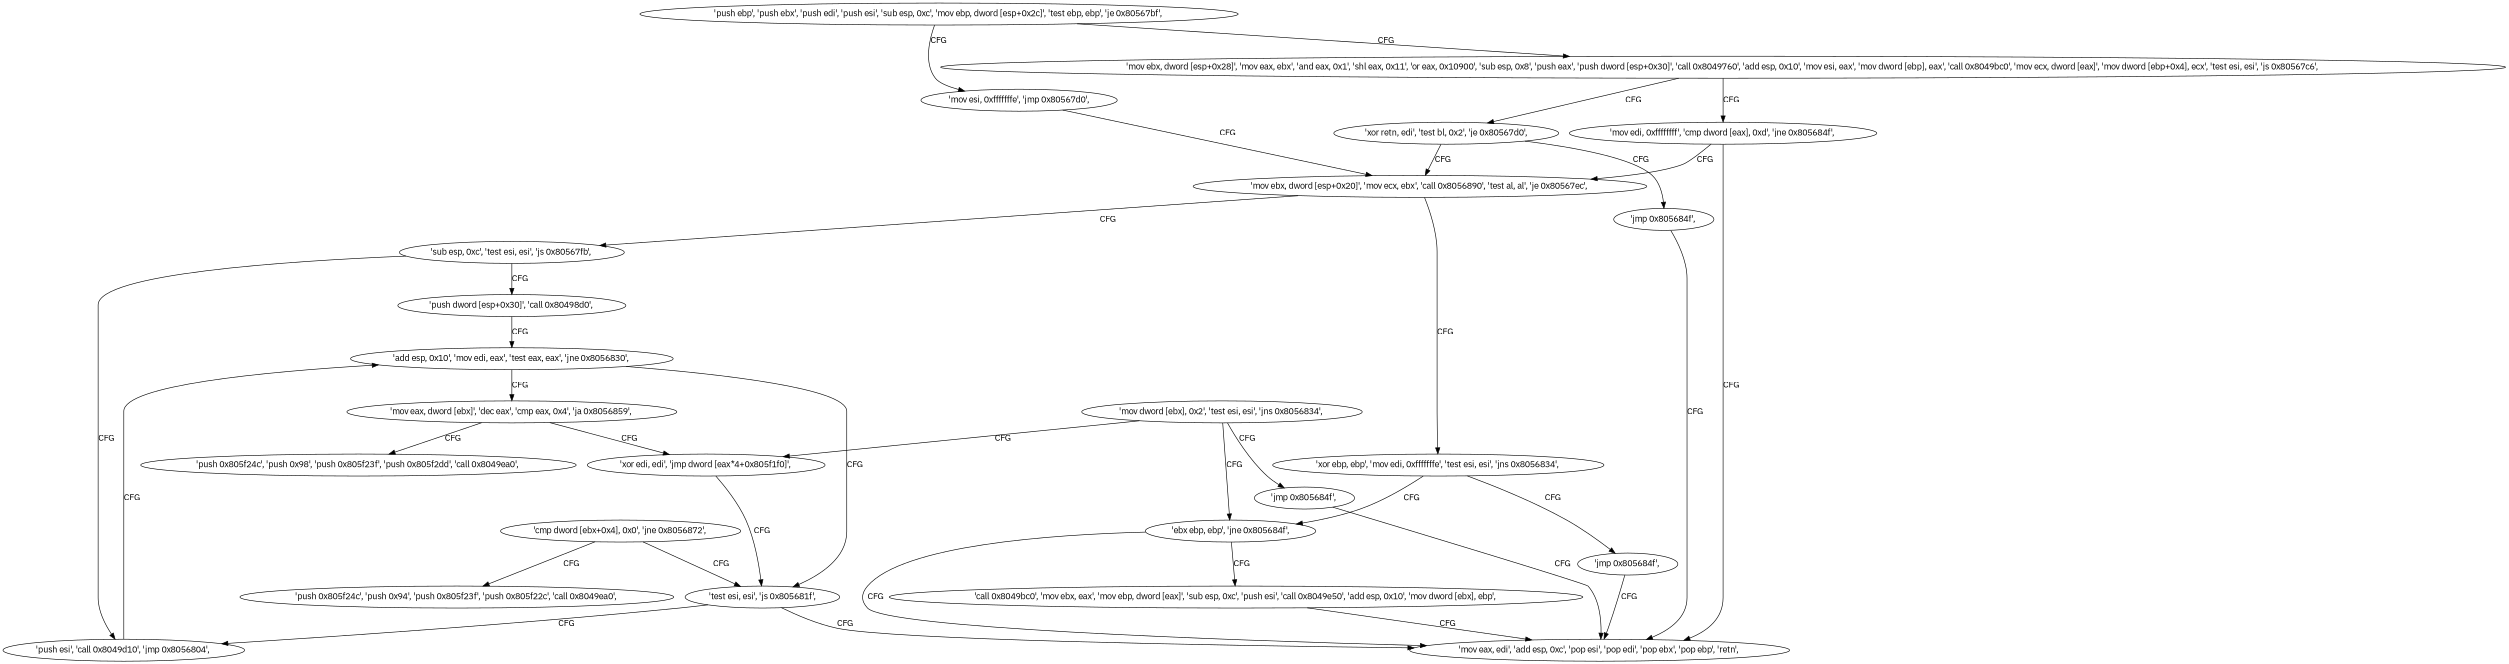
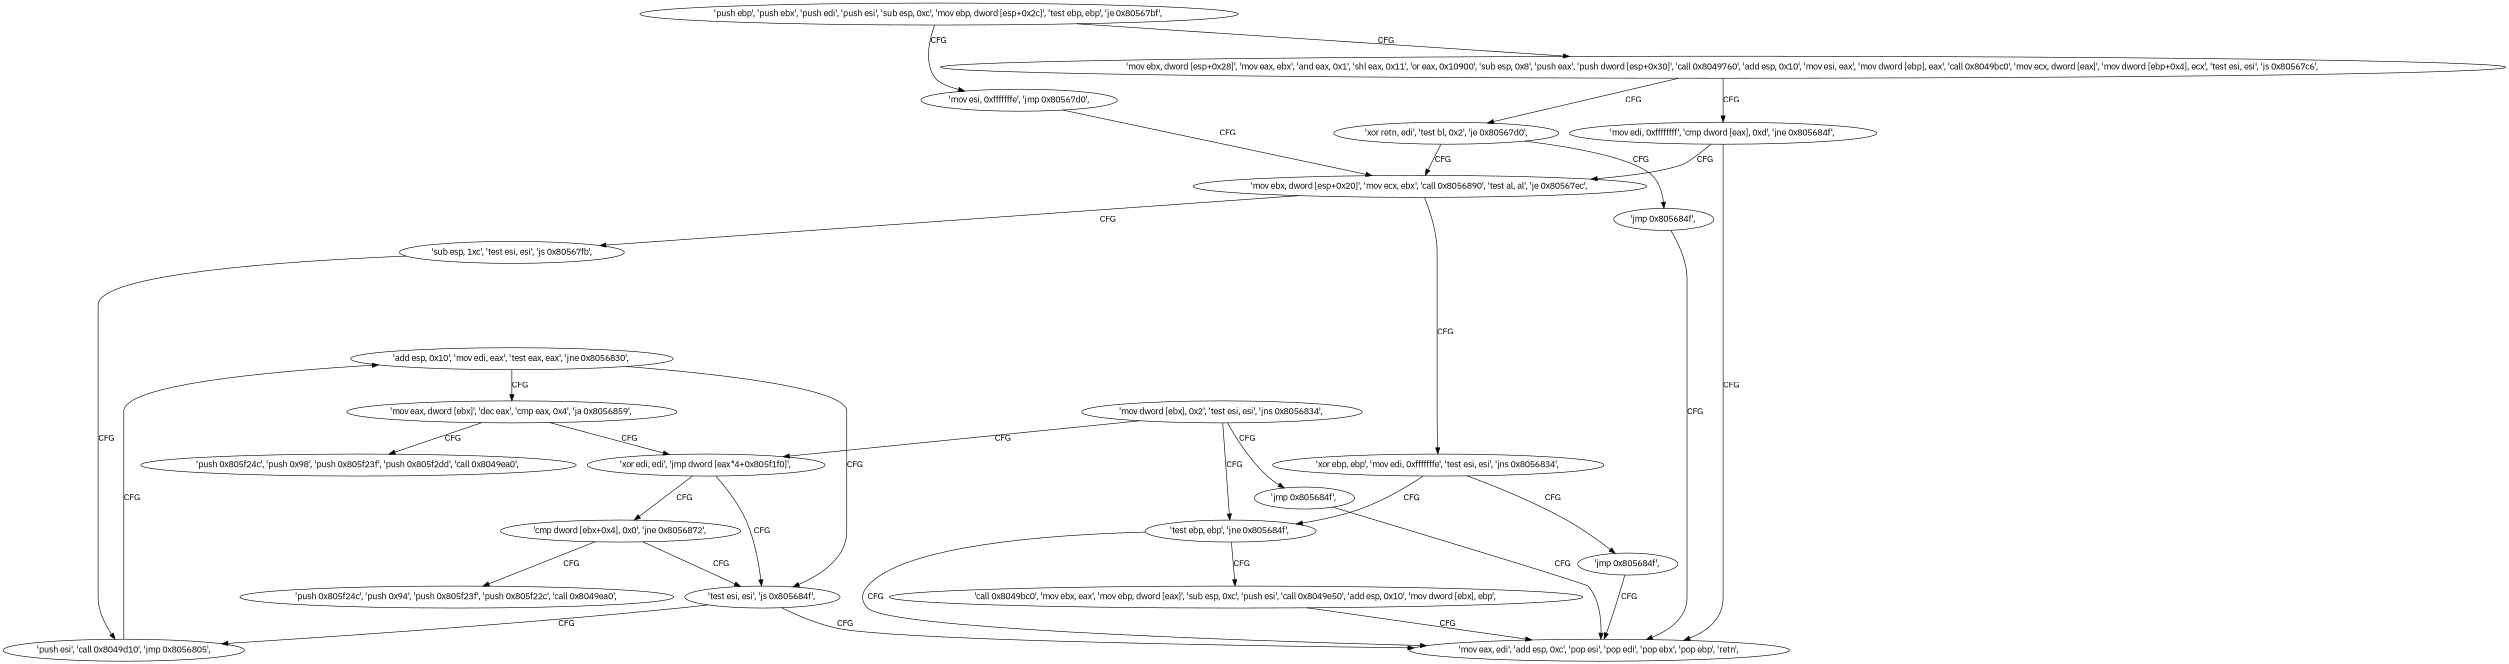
(512, 252) -> (512, 252)
(512, 306) -> none
none -> (666, 496)
(1231, 531) -> (1231, 531)
(762, 597) -> (762, 597)
(124, 650) -> (124, 650)
